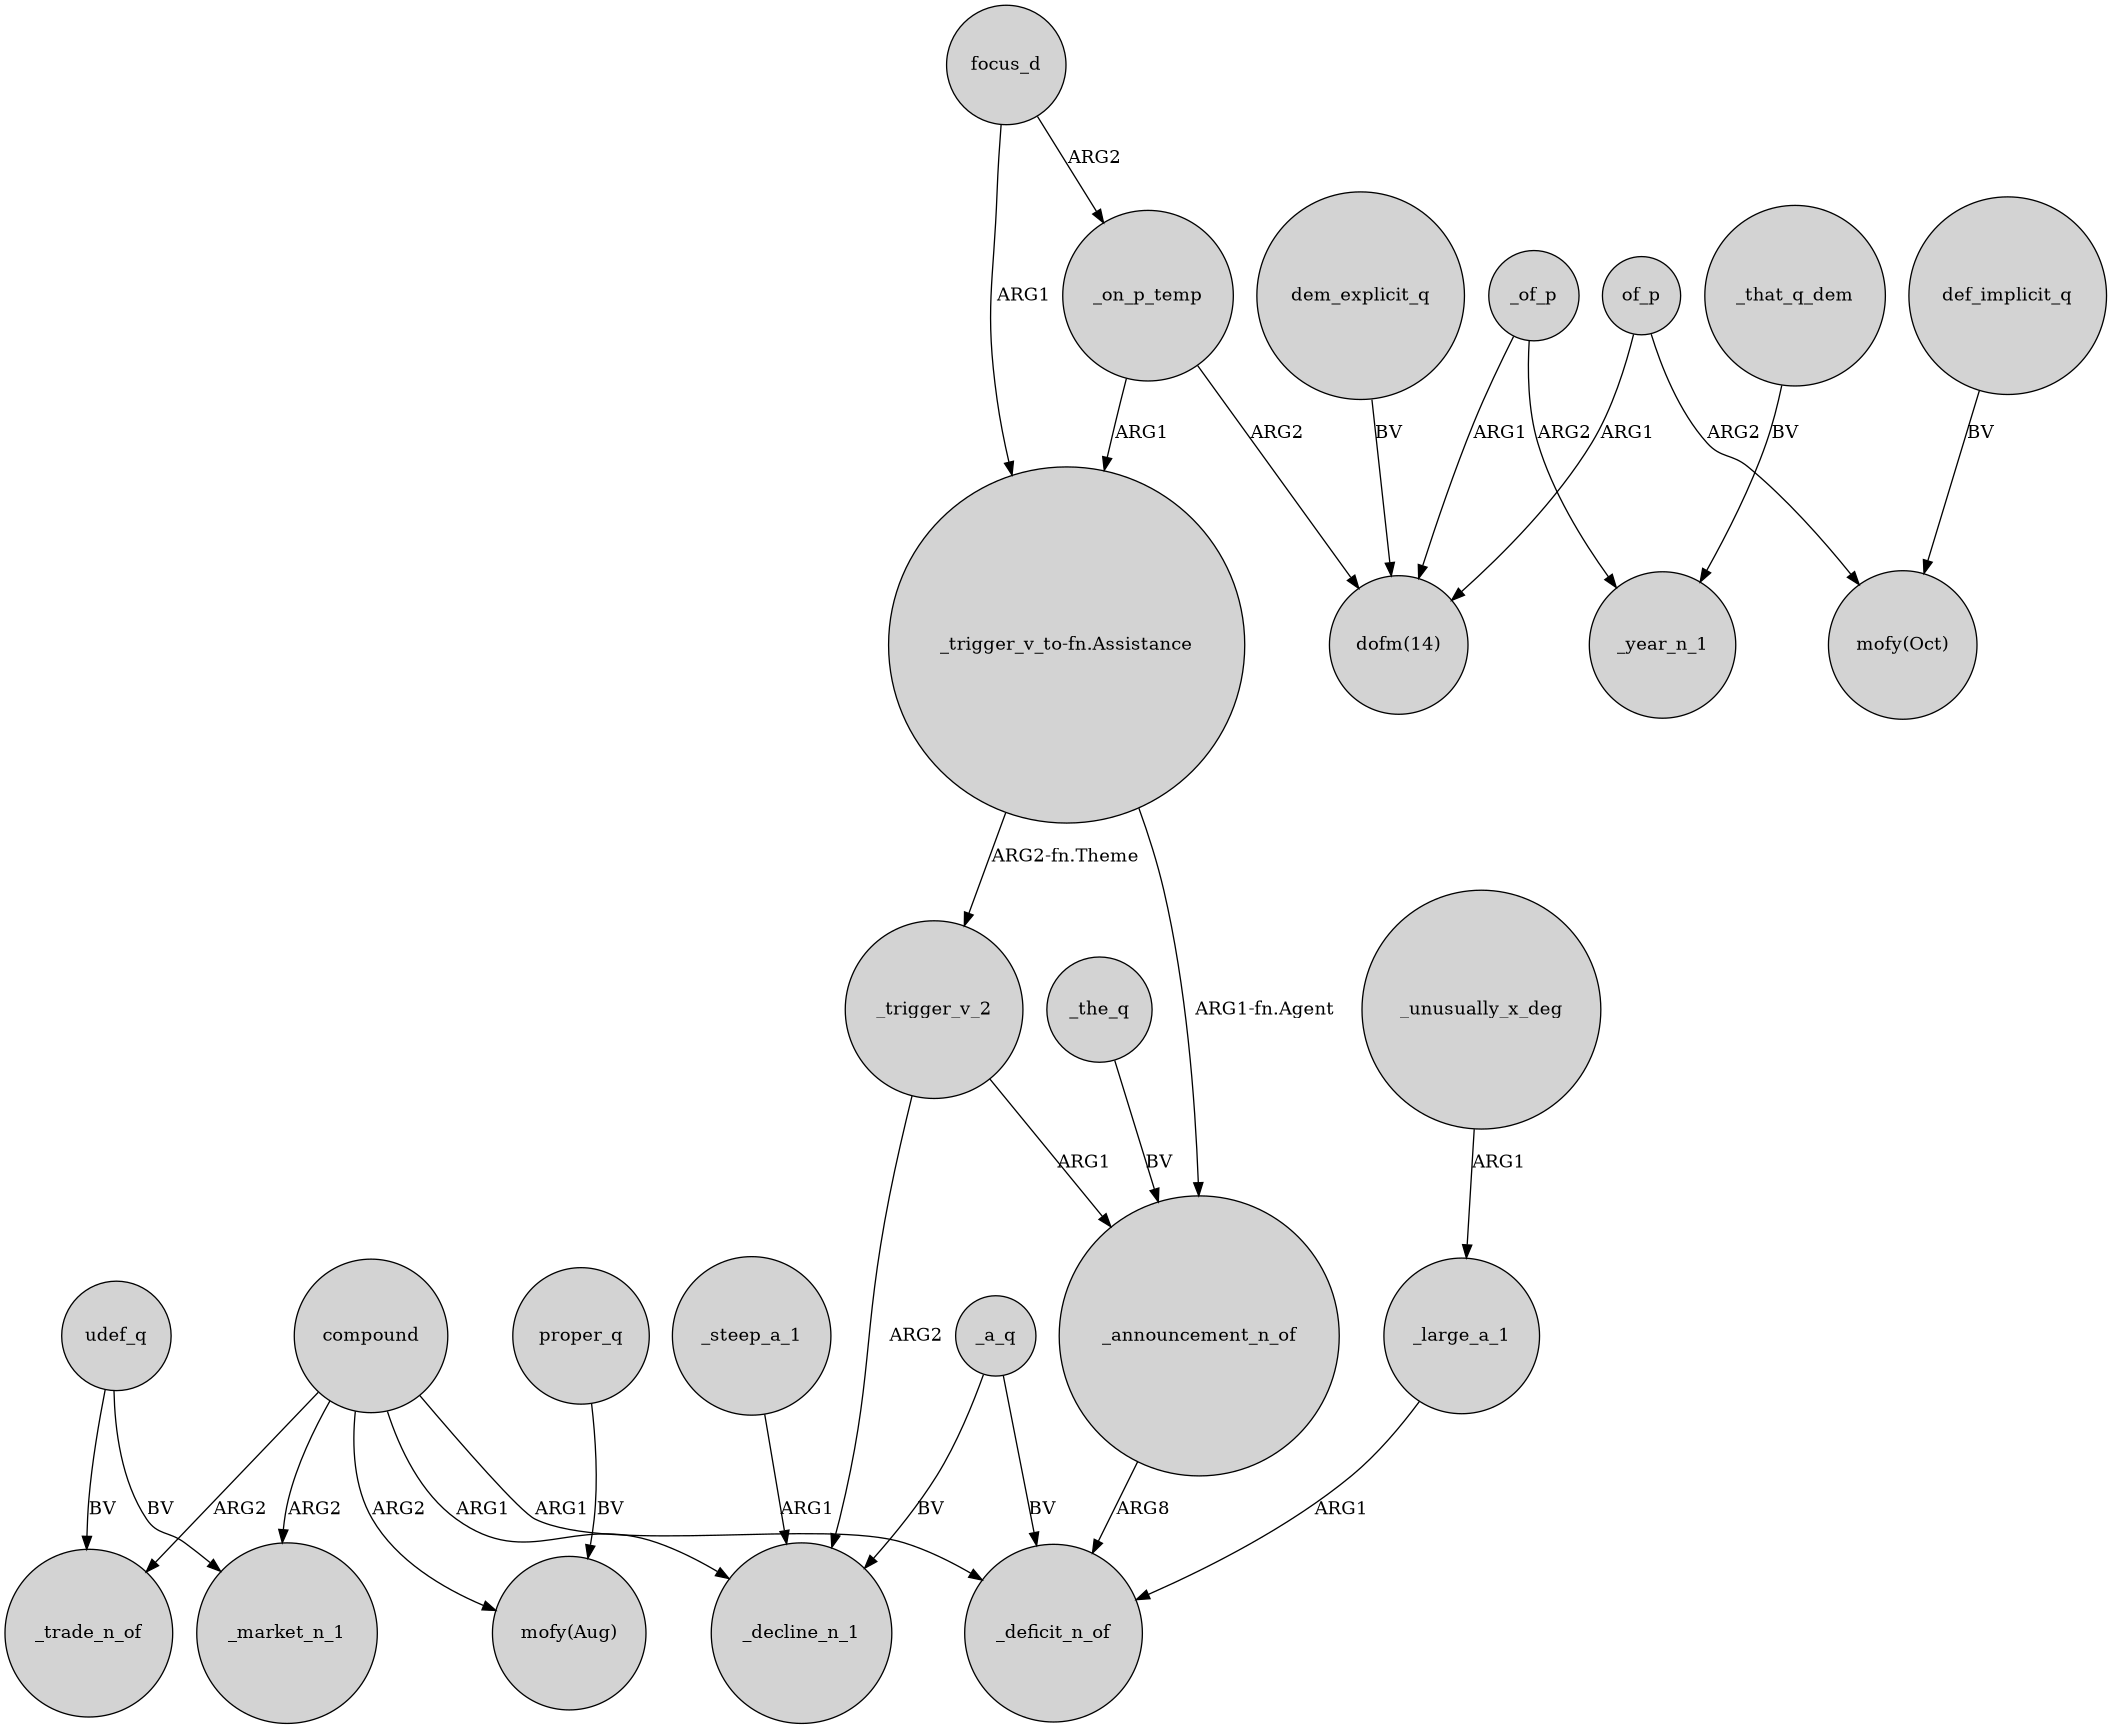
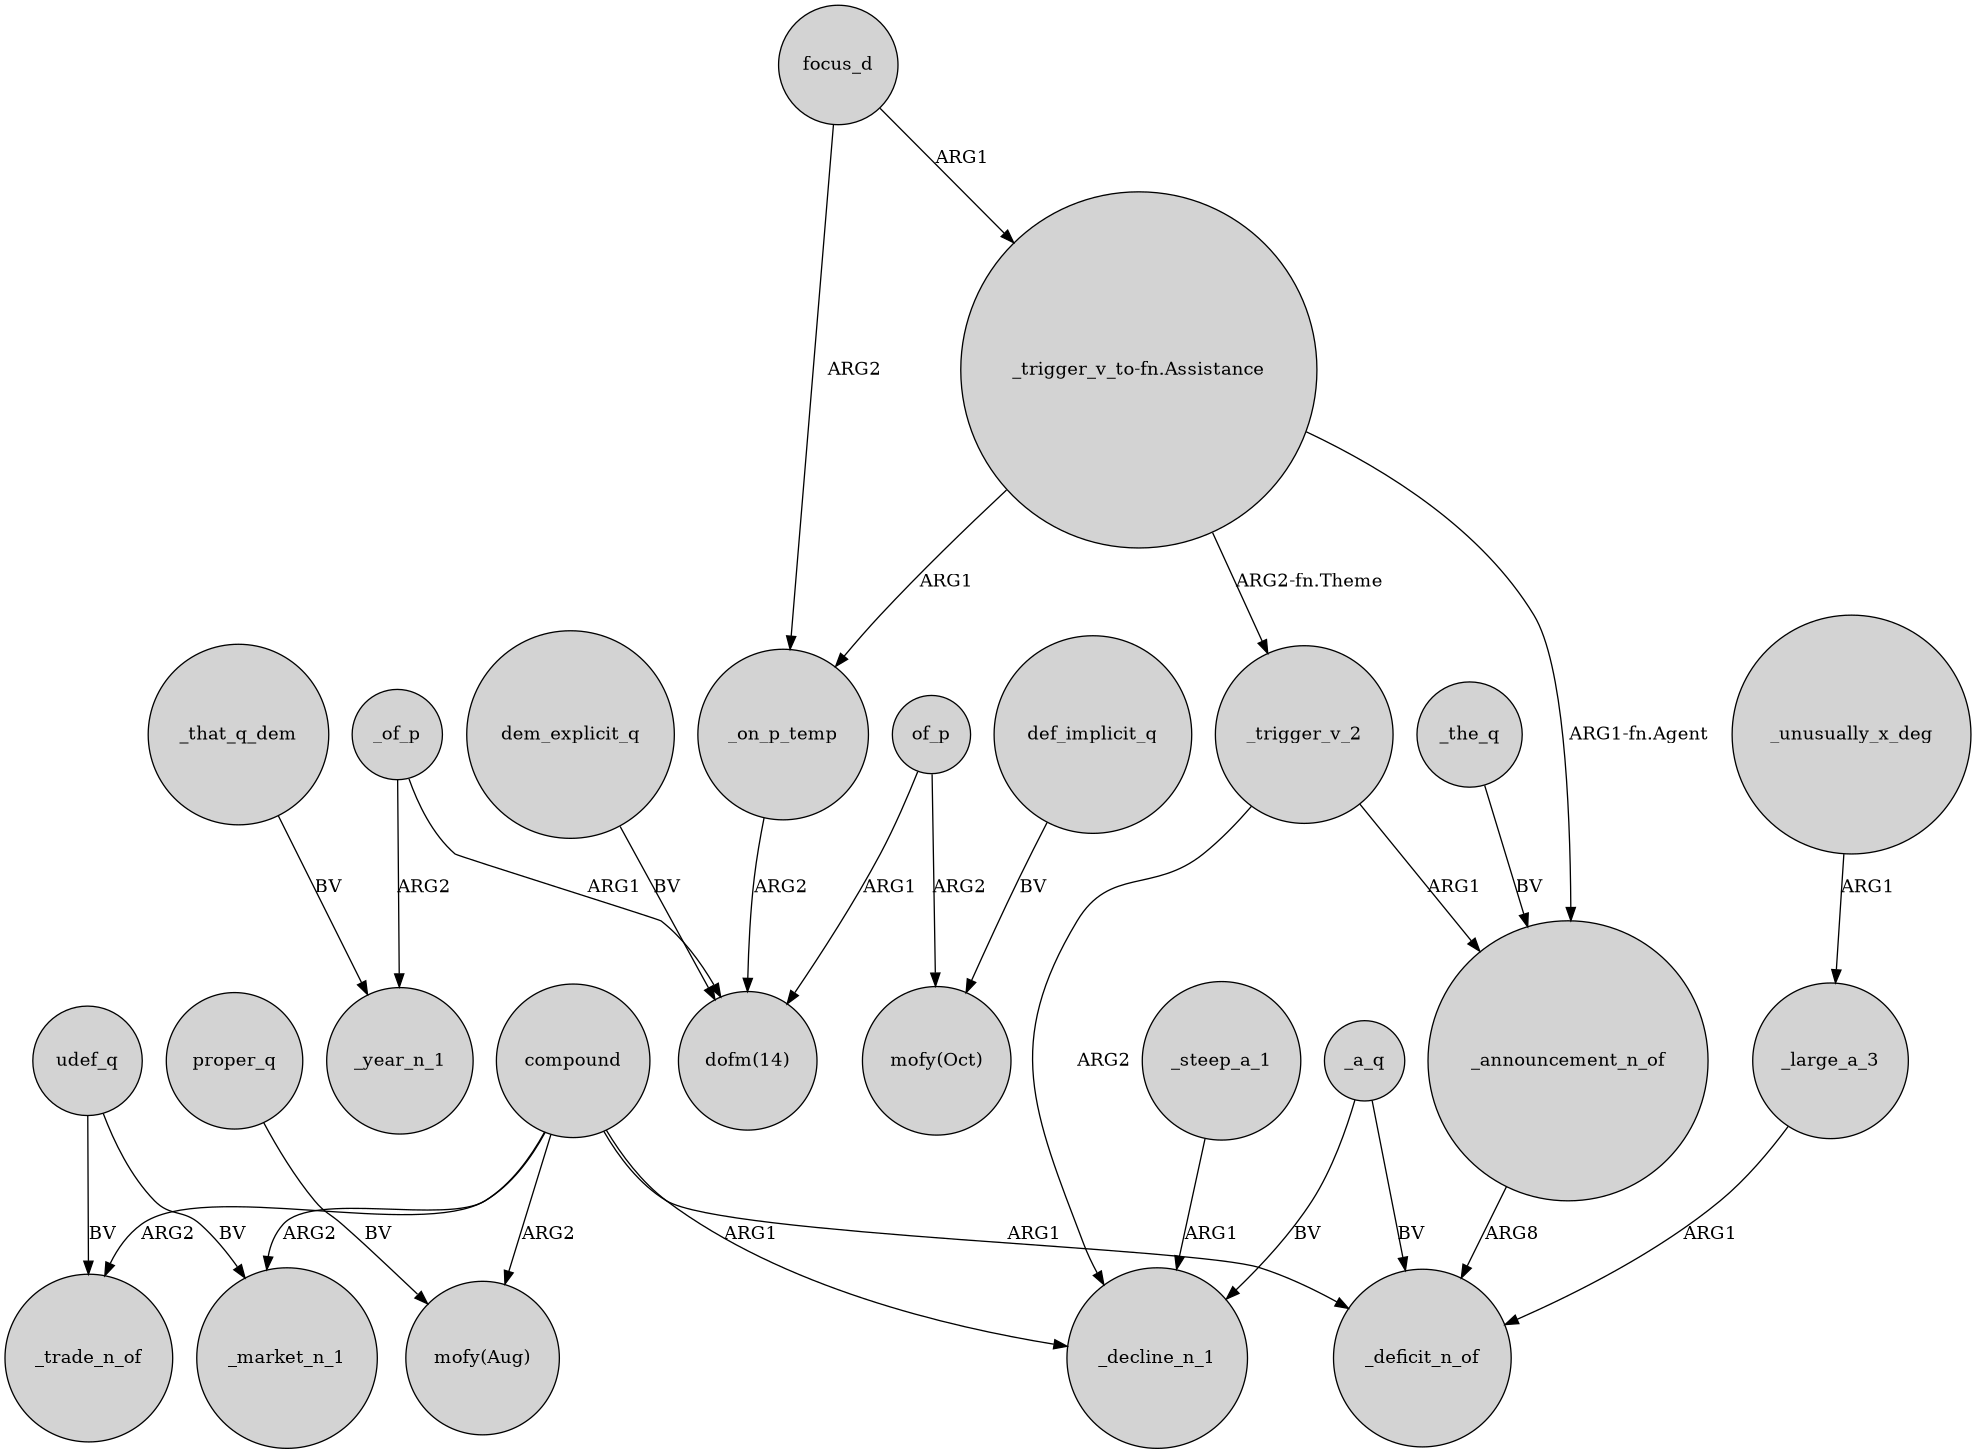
(1117, 418) -> (923, 571)
(1462, 1336) -> (1831, 1061)
